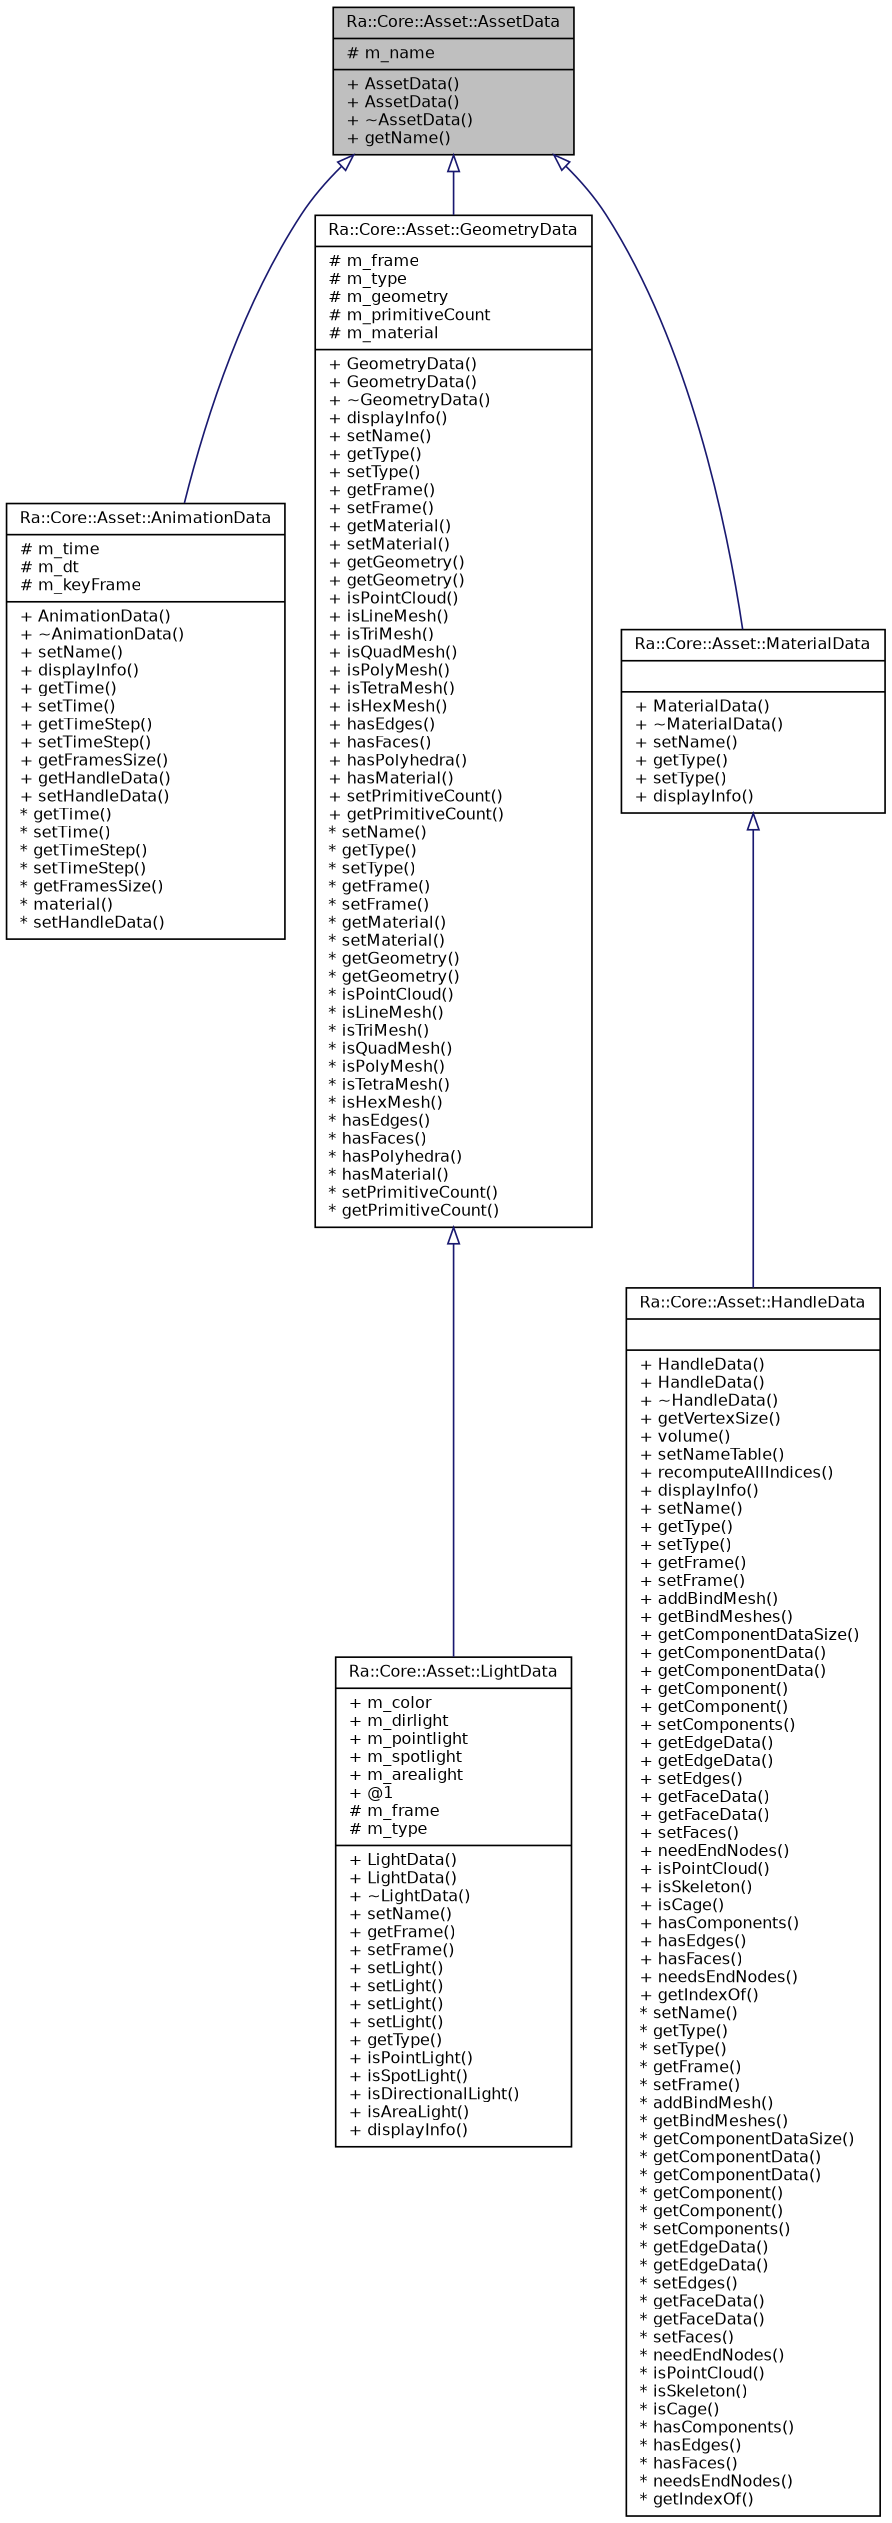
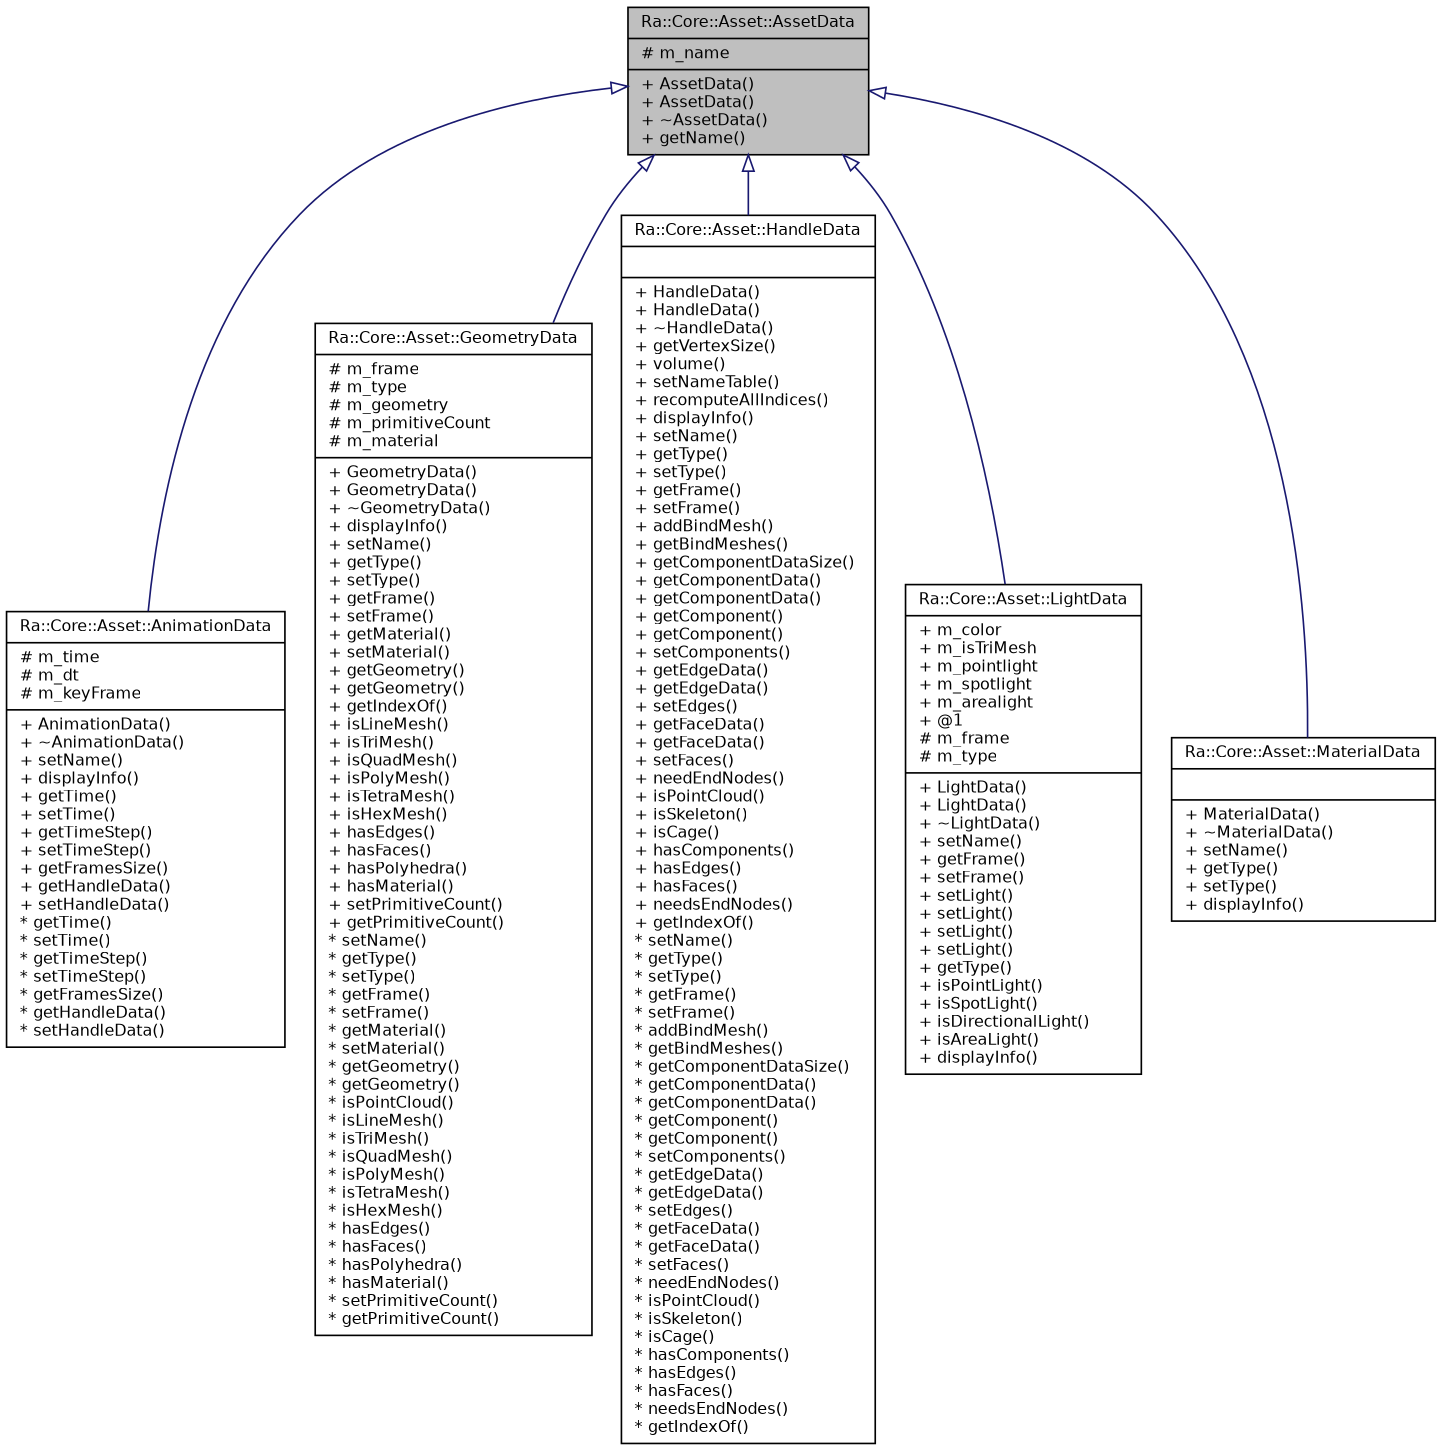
(394, 599) -> (388, 707)
(67, 905) -> (93, 1013)
(753, 1059) -> (748, 193)
(454, 1450) -> (956, 366)
(399, 1721) -> (978, 648)
